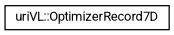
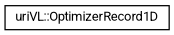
(87, 18) -> (87, 18)
